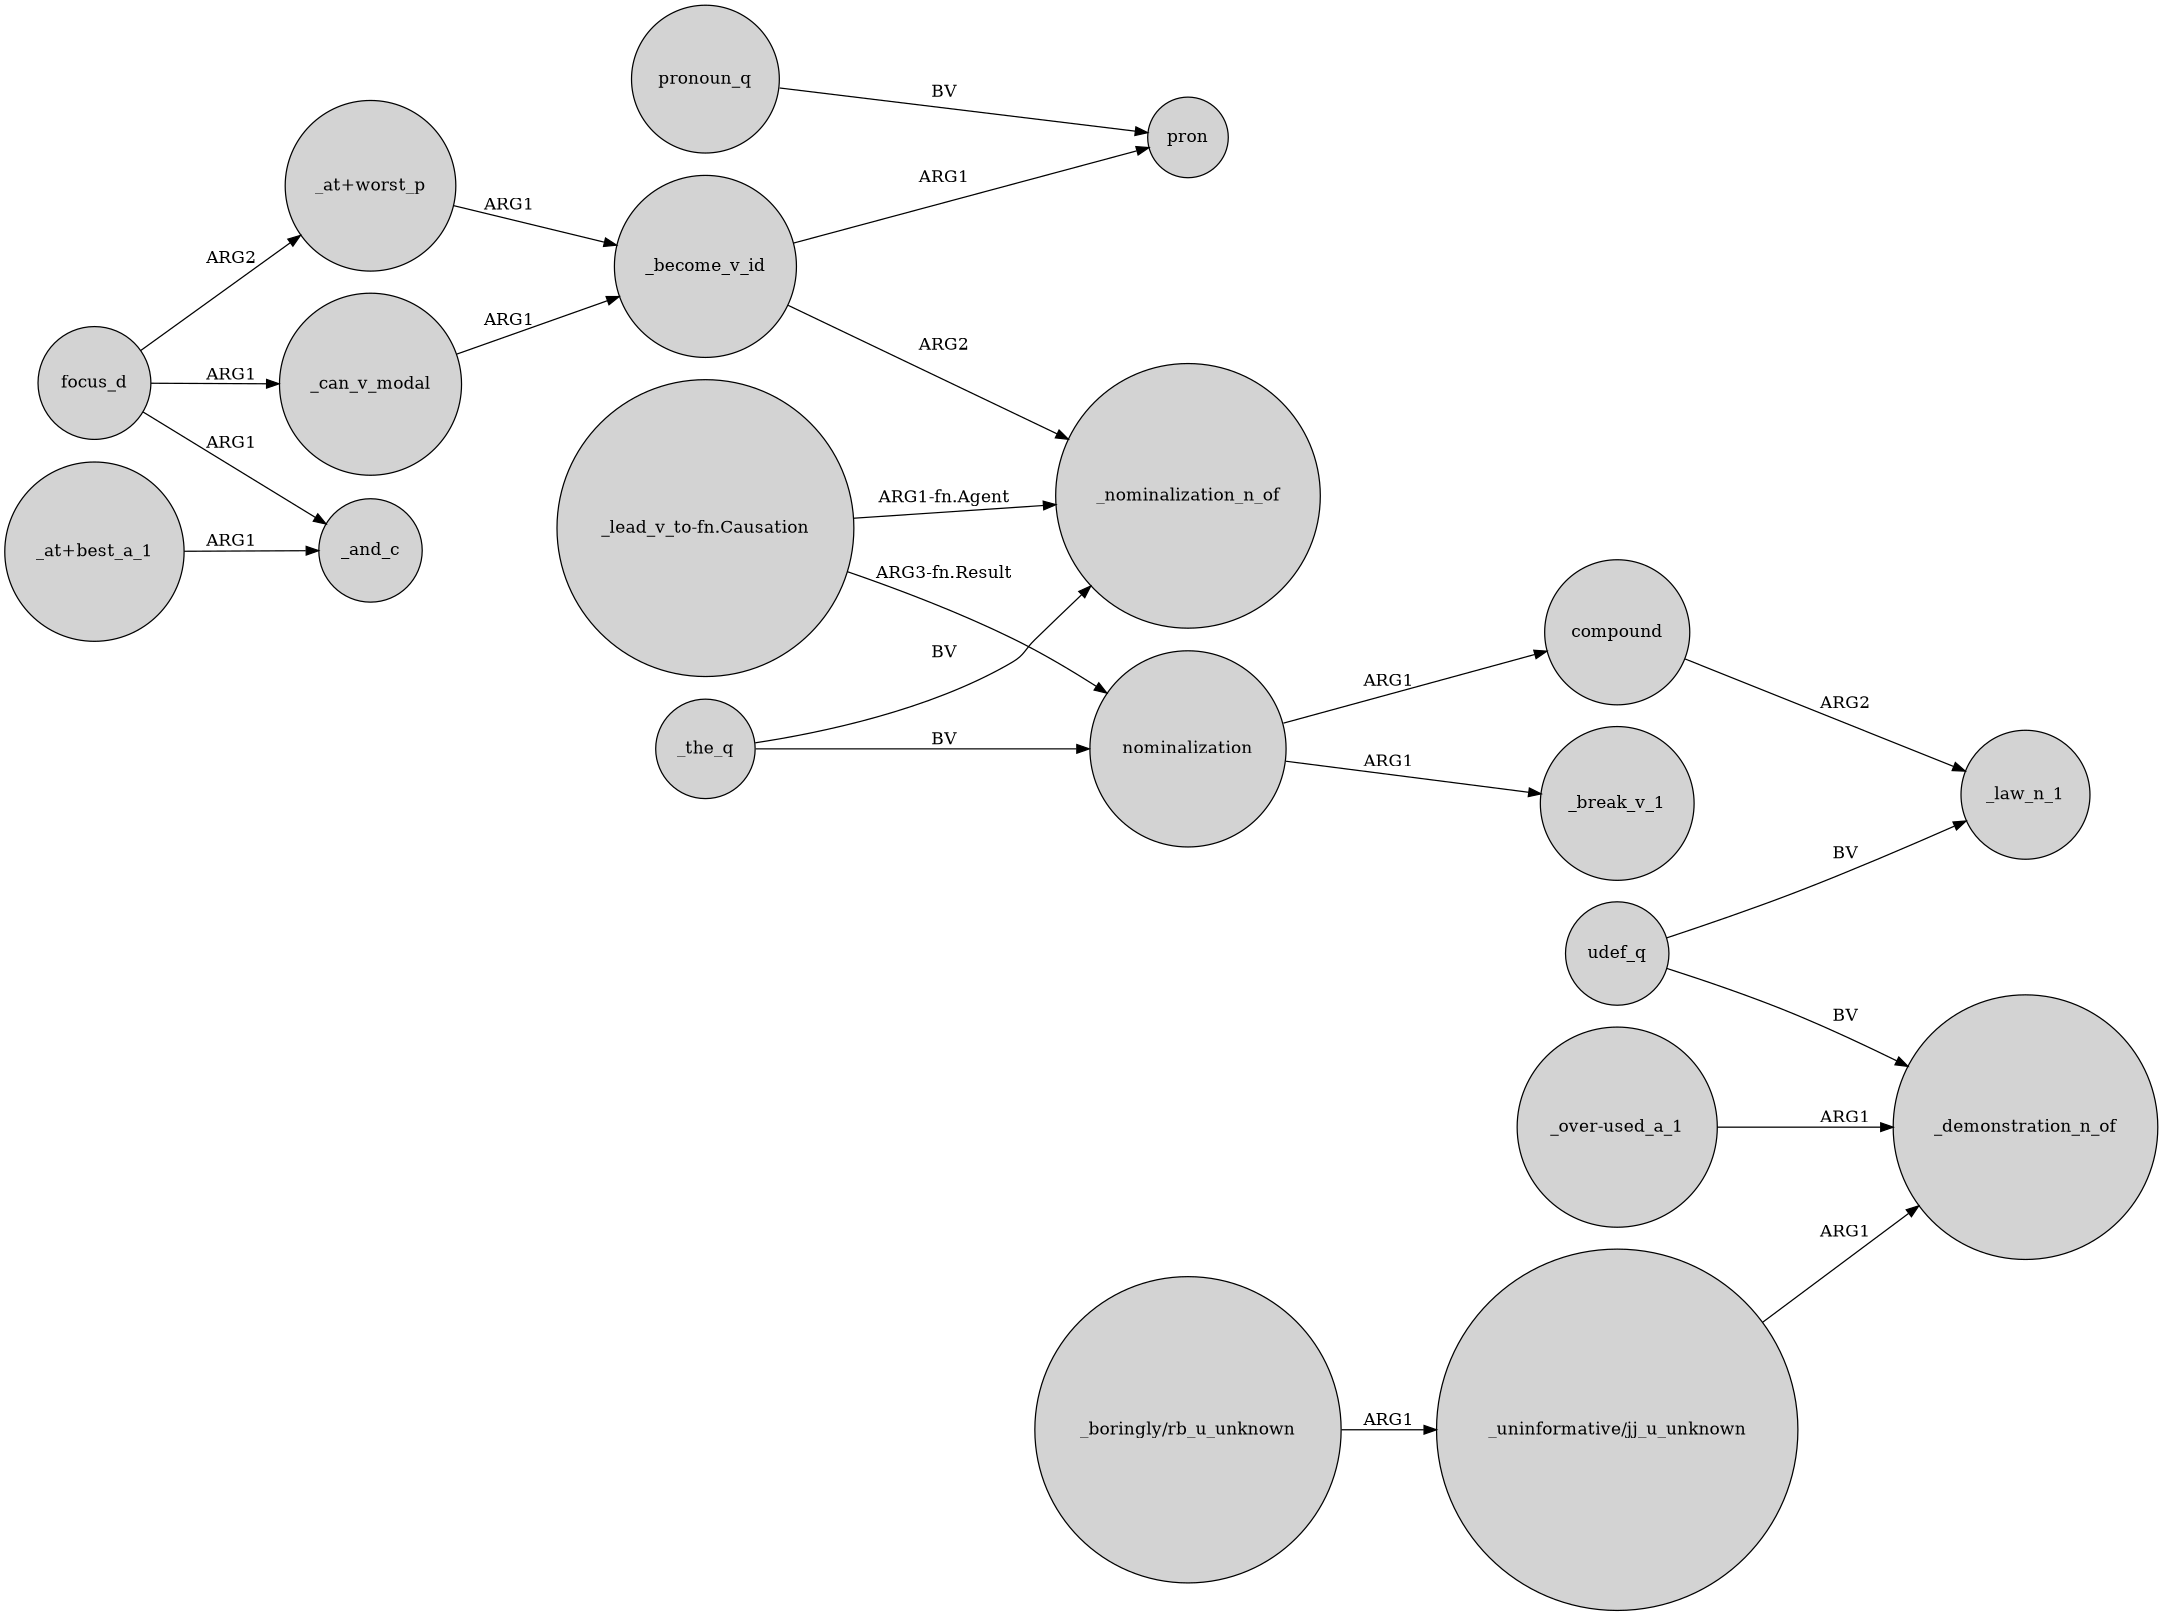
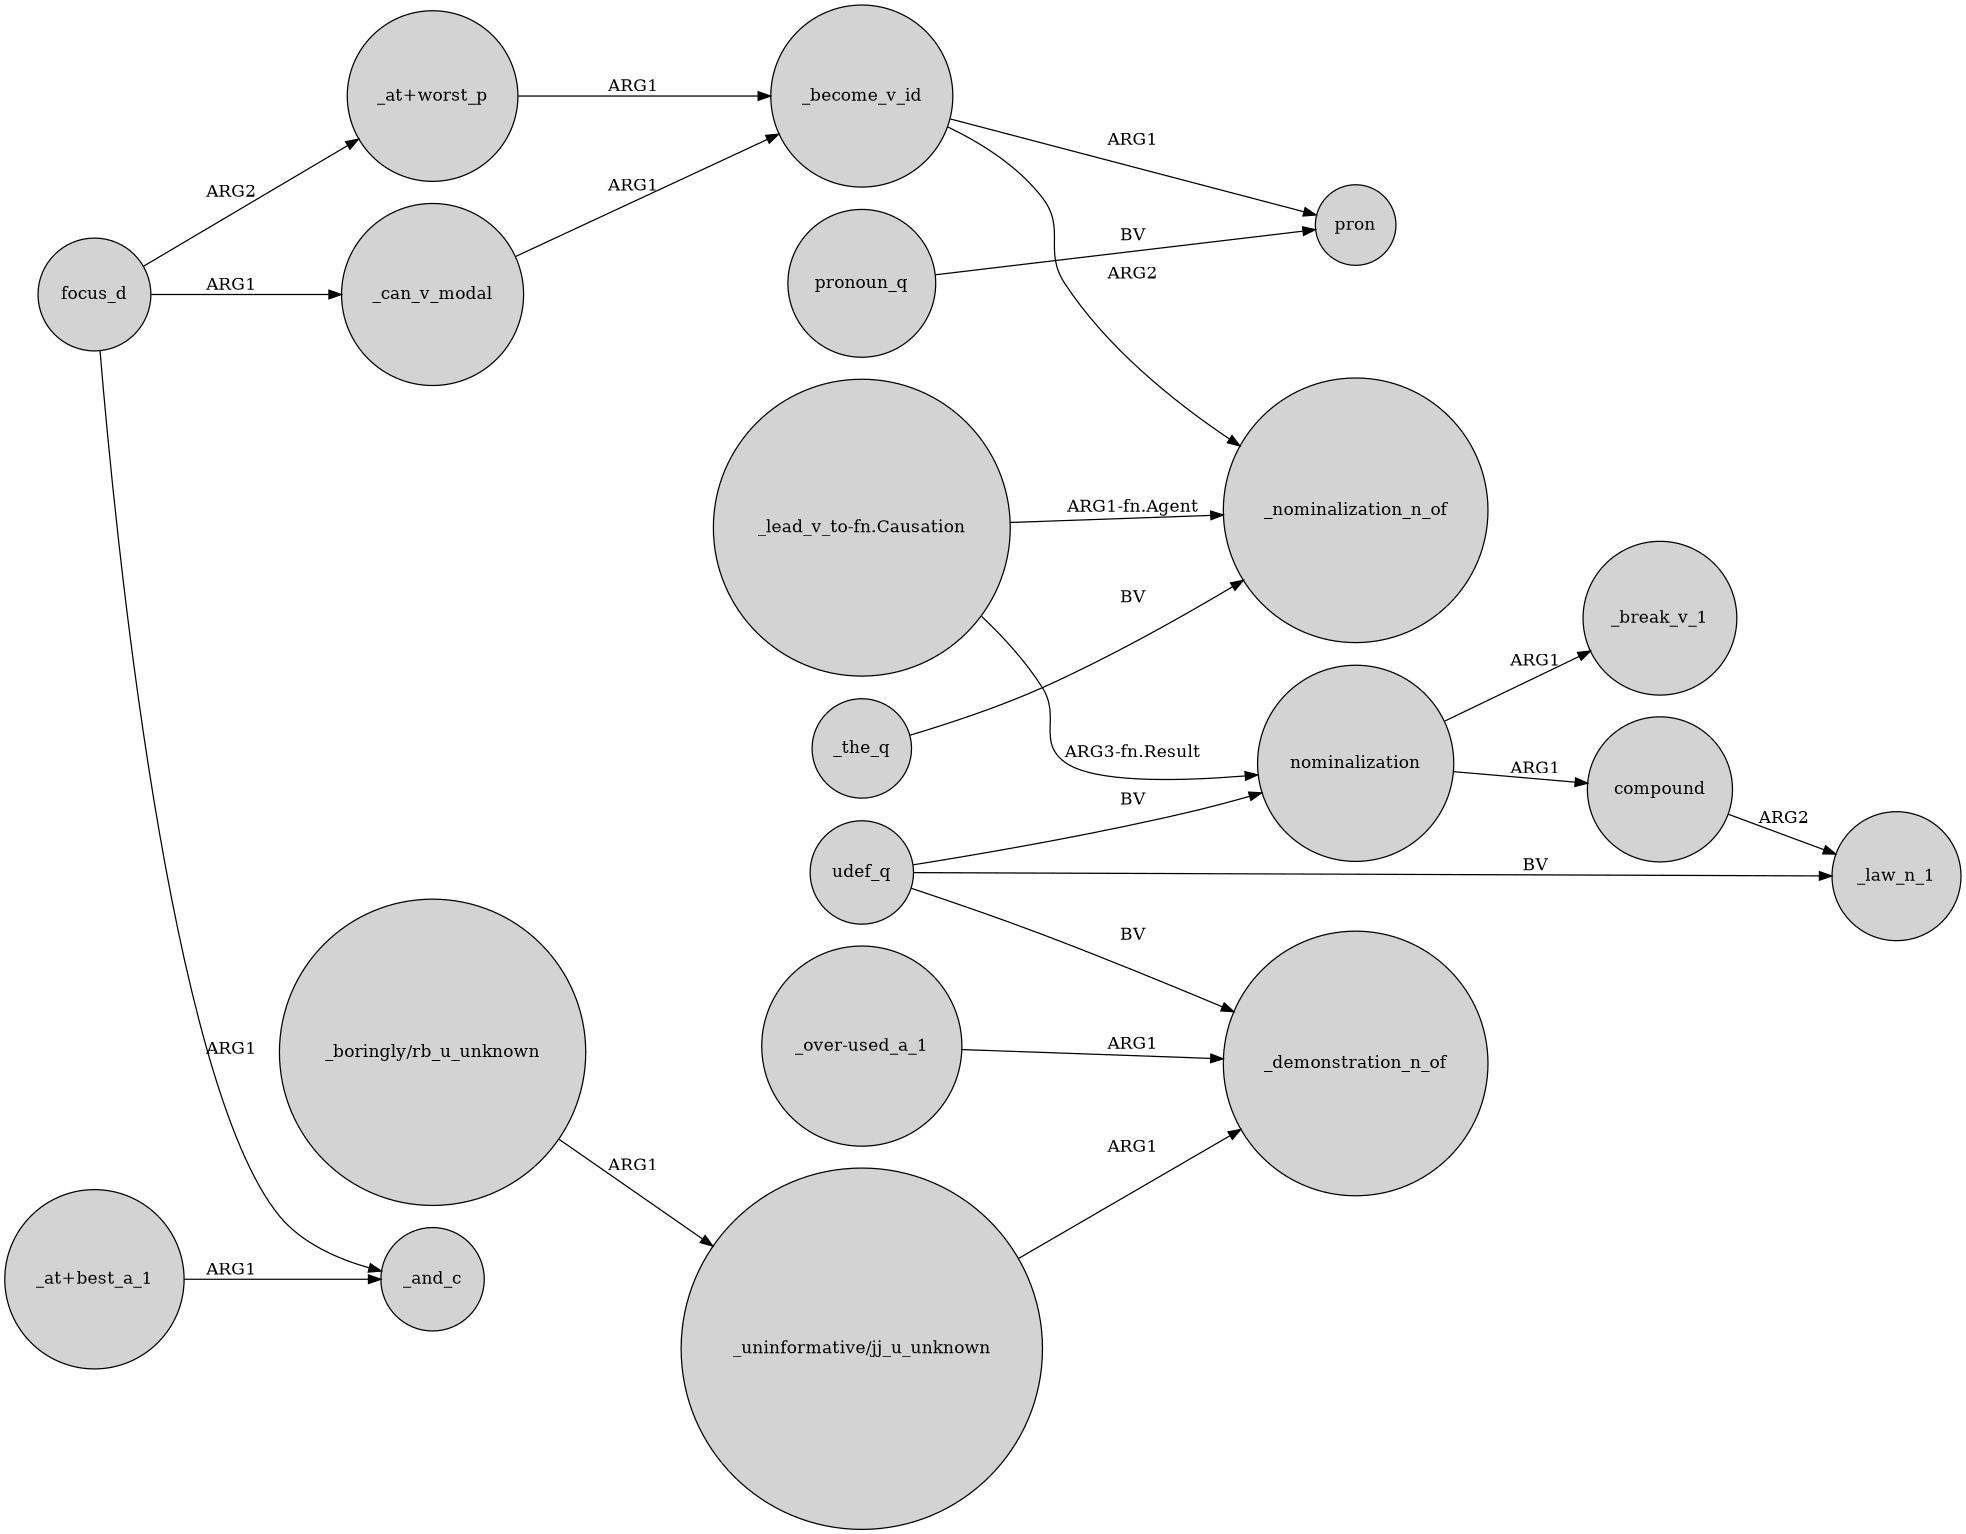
(916, 749) -> (1082, 835)
